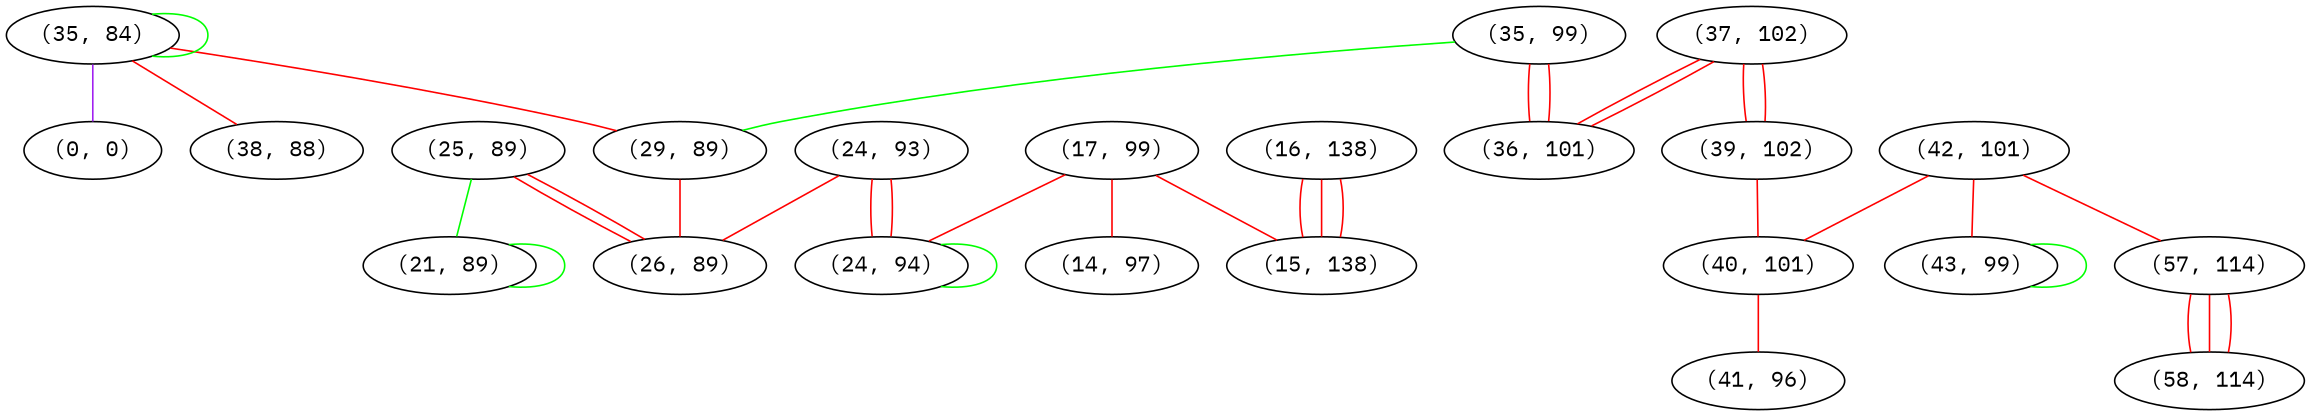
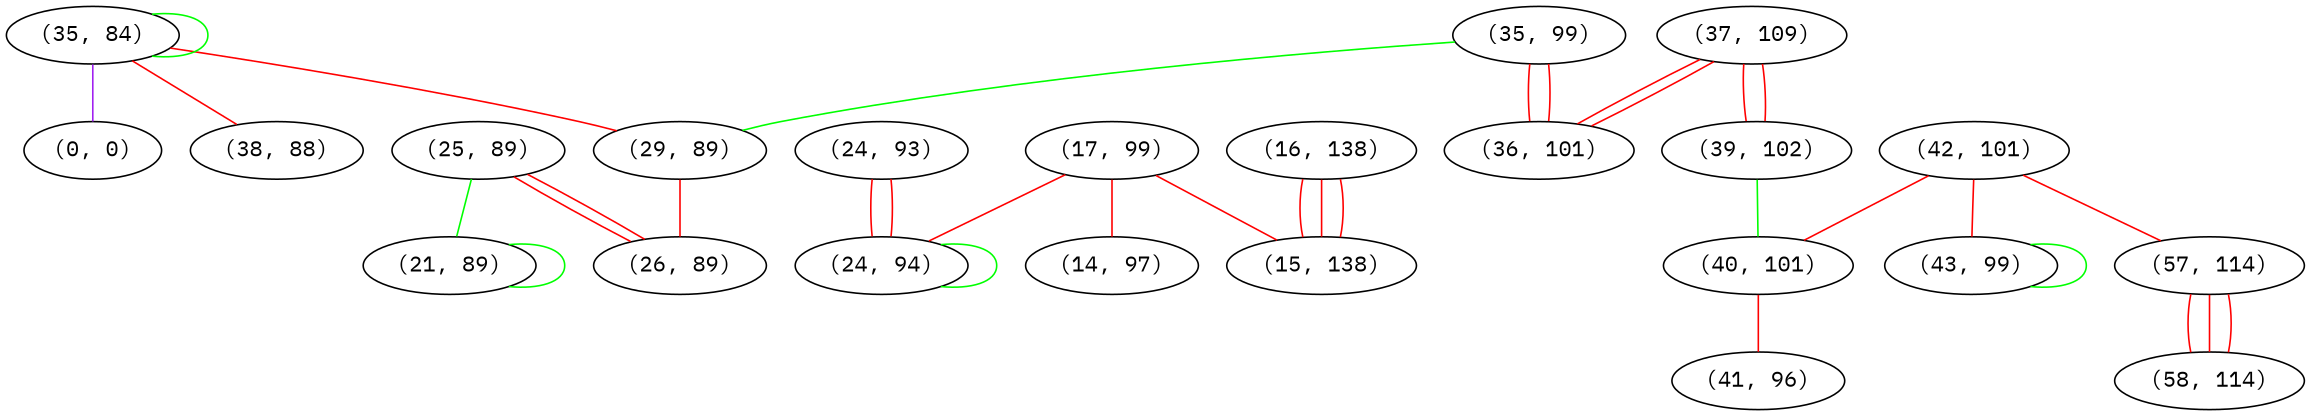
(1752, 35) -> (1752, 35)
(781, 208) -> none
(1757, 208) -> (1757, 208)
